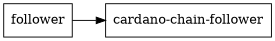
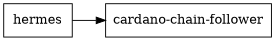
(38, 20) -> (38, 20)
